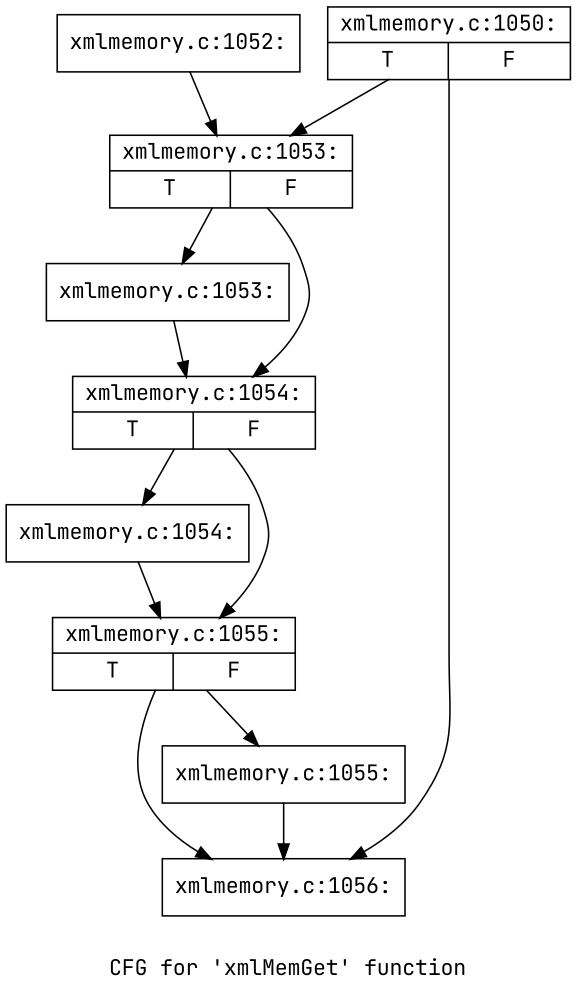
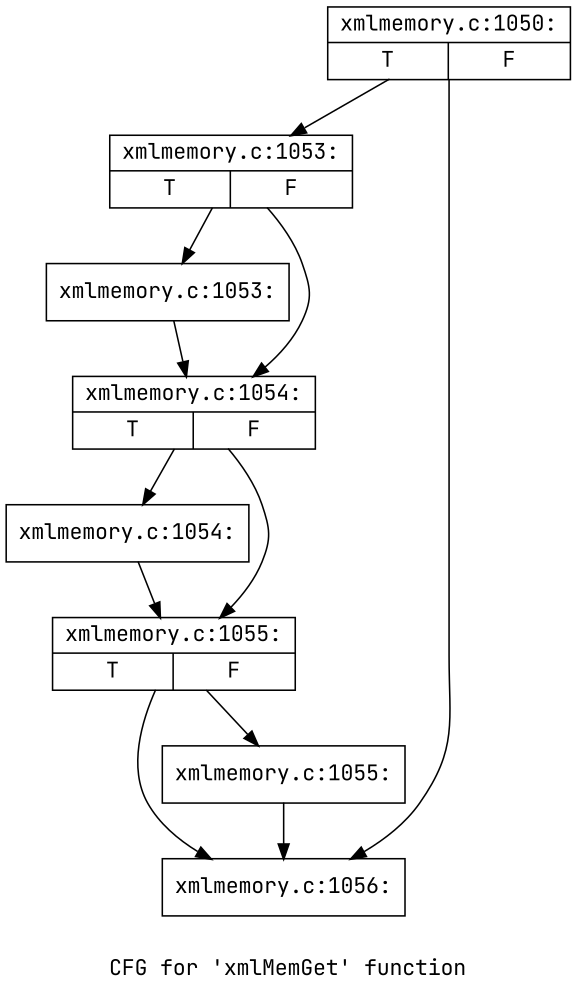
(179, 43) -> none
